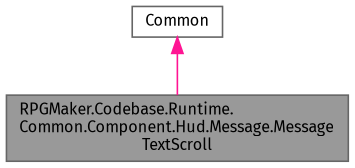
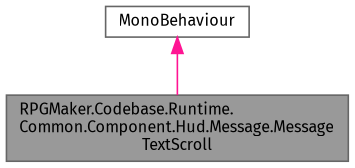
(177, 22) -> (177, 22)
